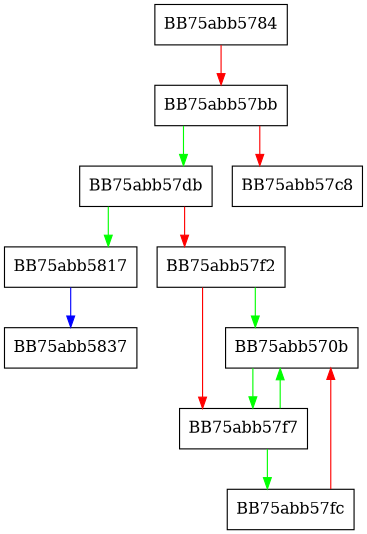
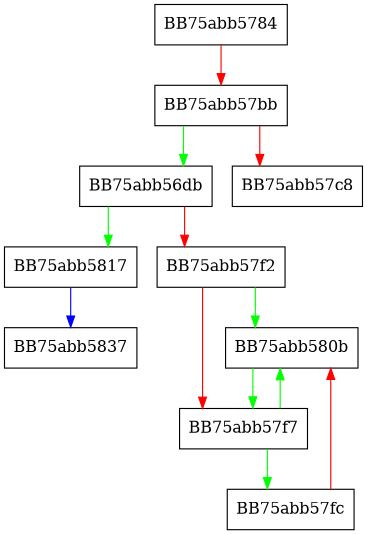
(146, 186) -> (146, 186)
(292, 348) -> (292, 348)
